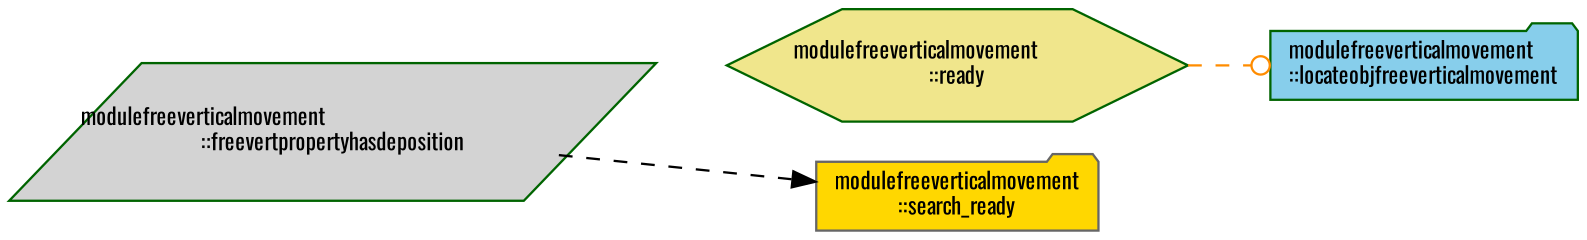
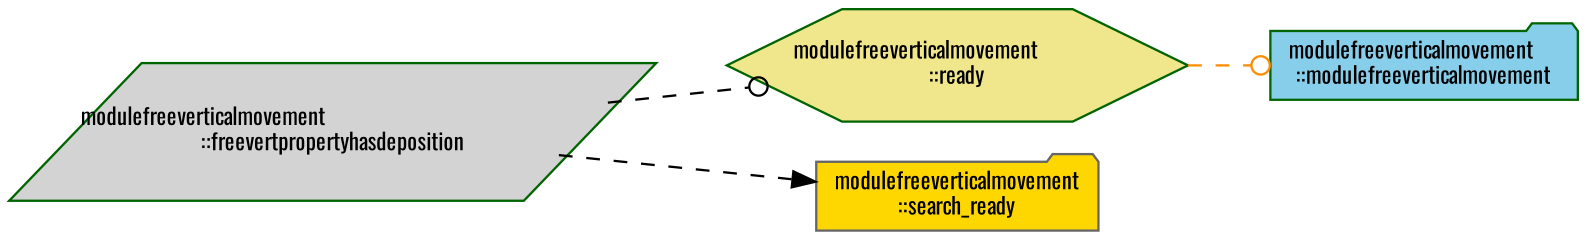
(1424, 65) -> (1424, 65)
none -> (678, 95)
